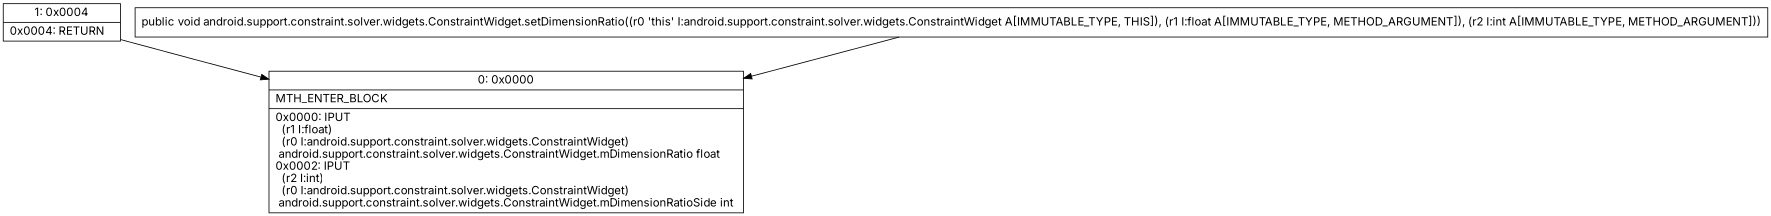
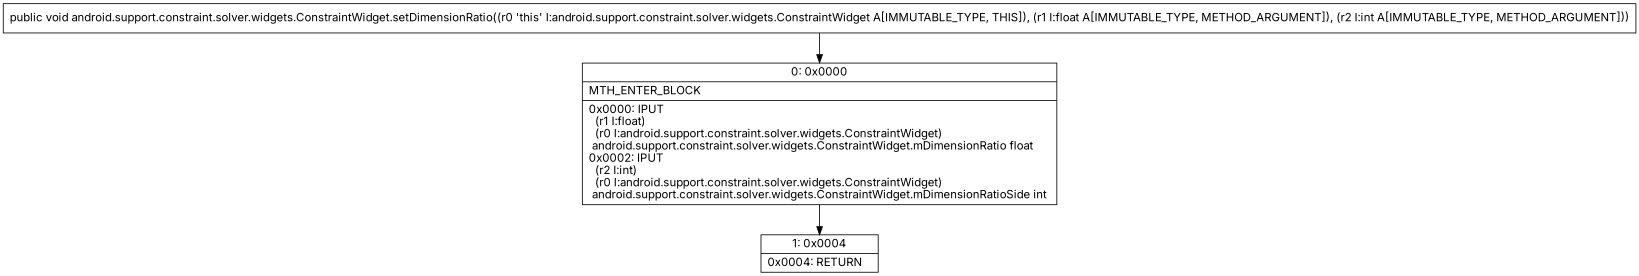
(191, 58) -> (820, 216)
